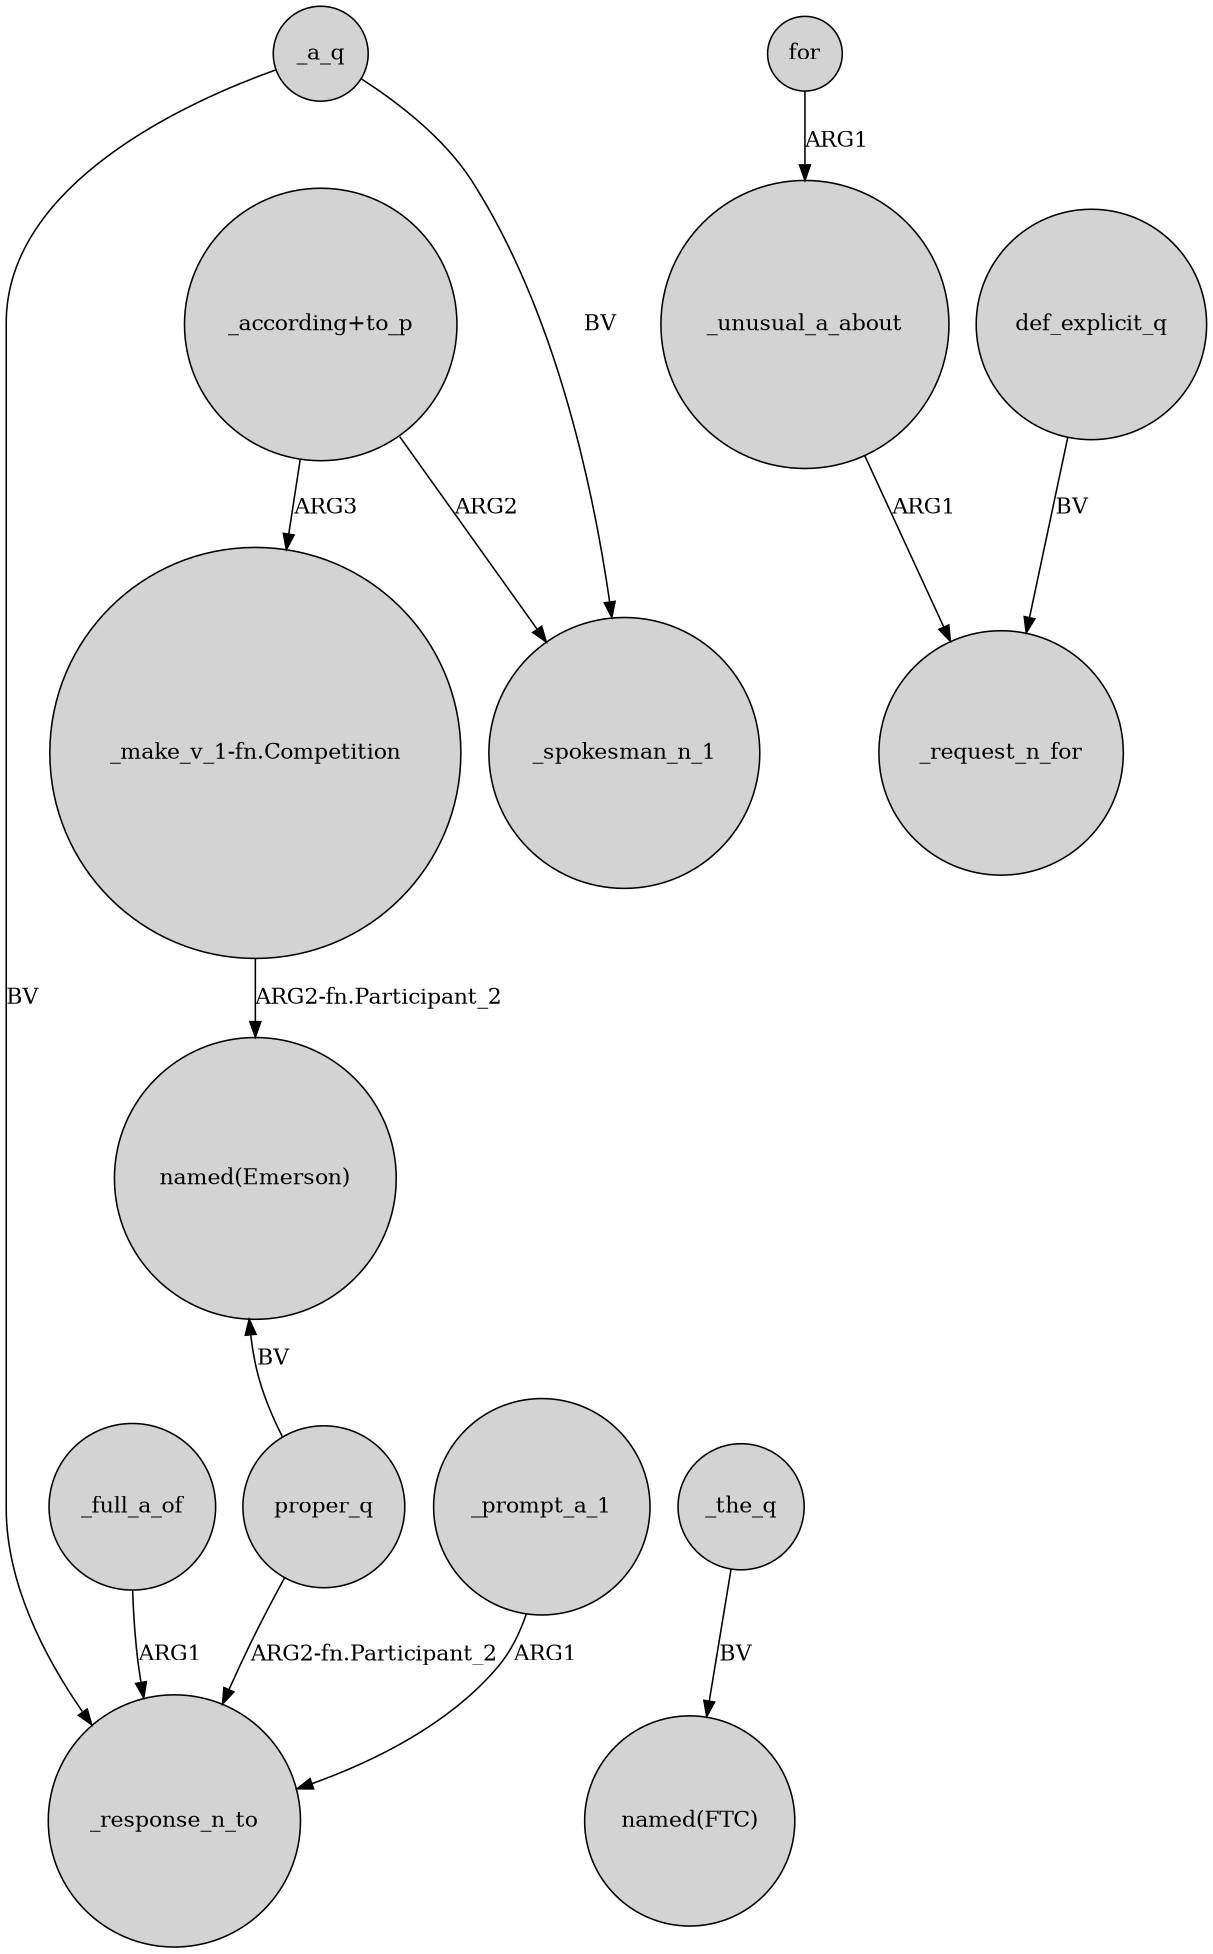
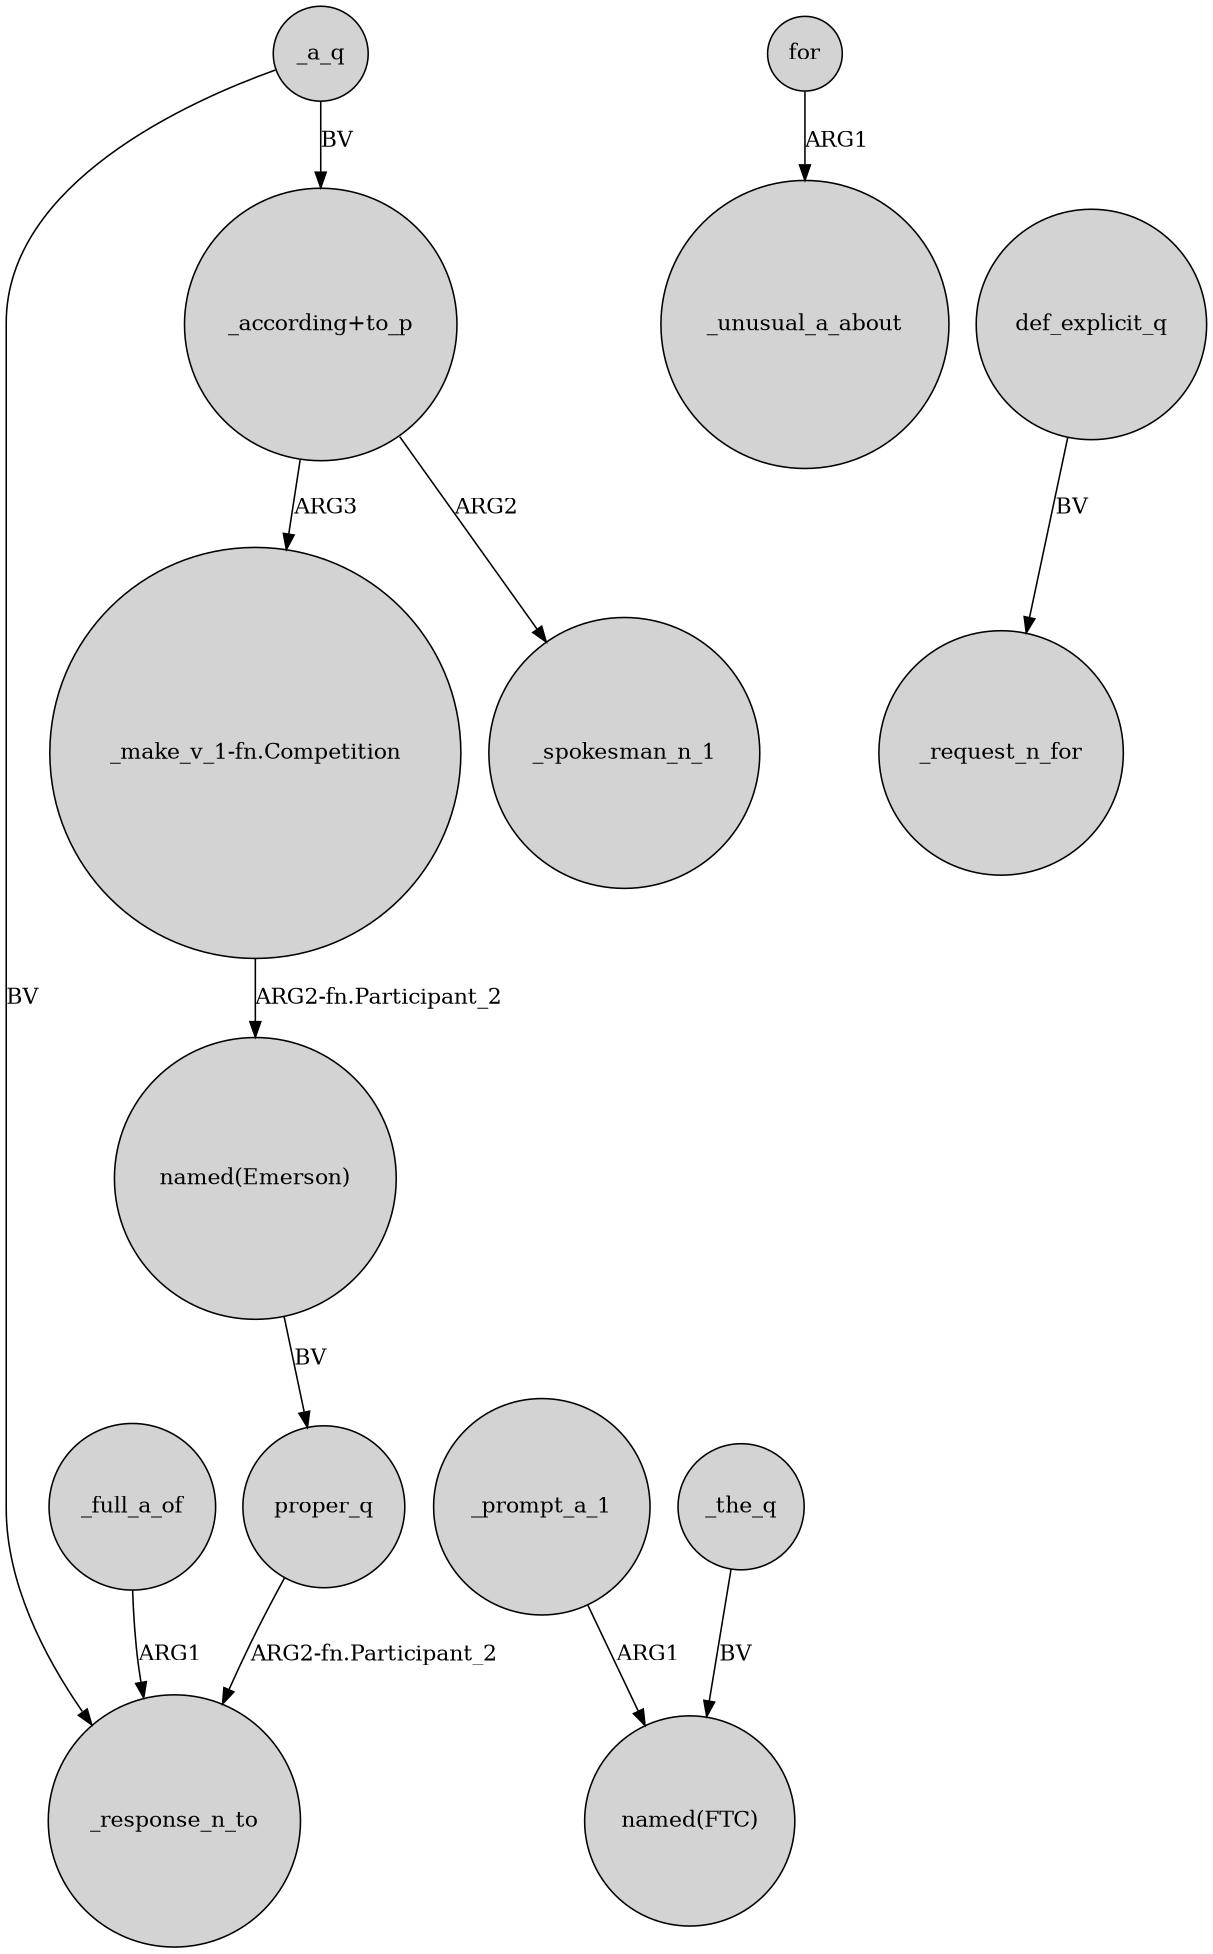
(537, 313) -> (321, 137)
(904, 541) -> none
(262, 1387) -> (294, 1364)
(438, 1721) -> (613, 1658)
